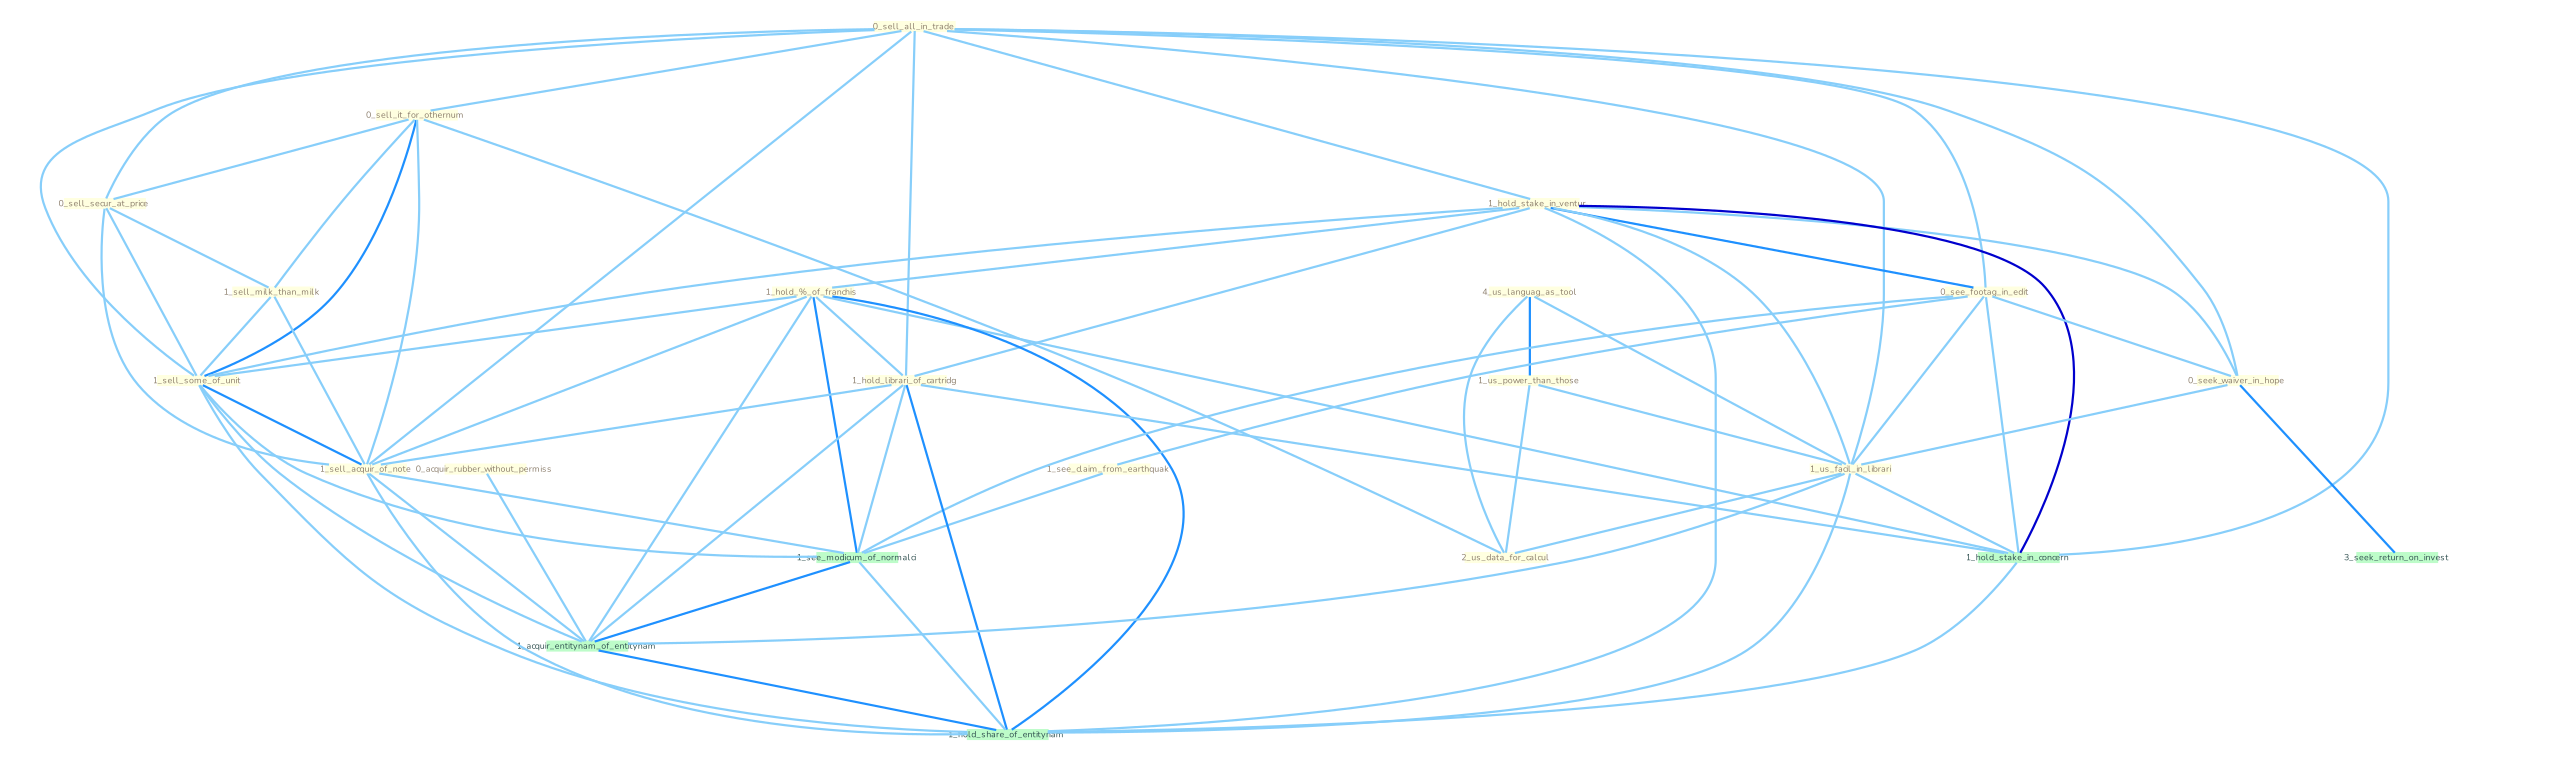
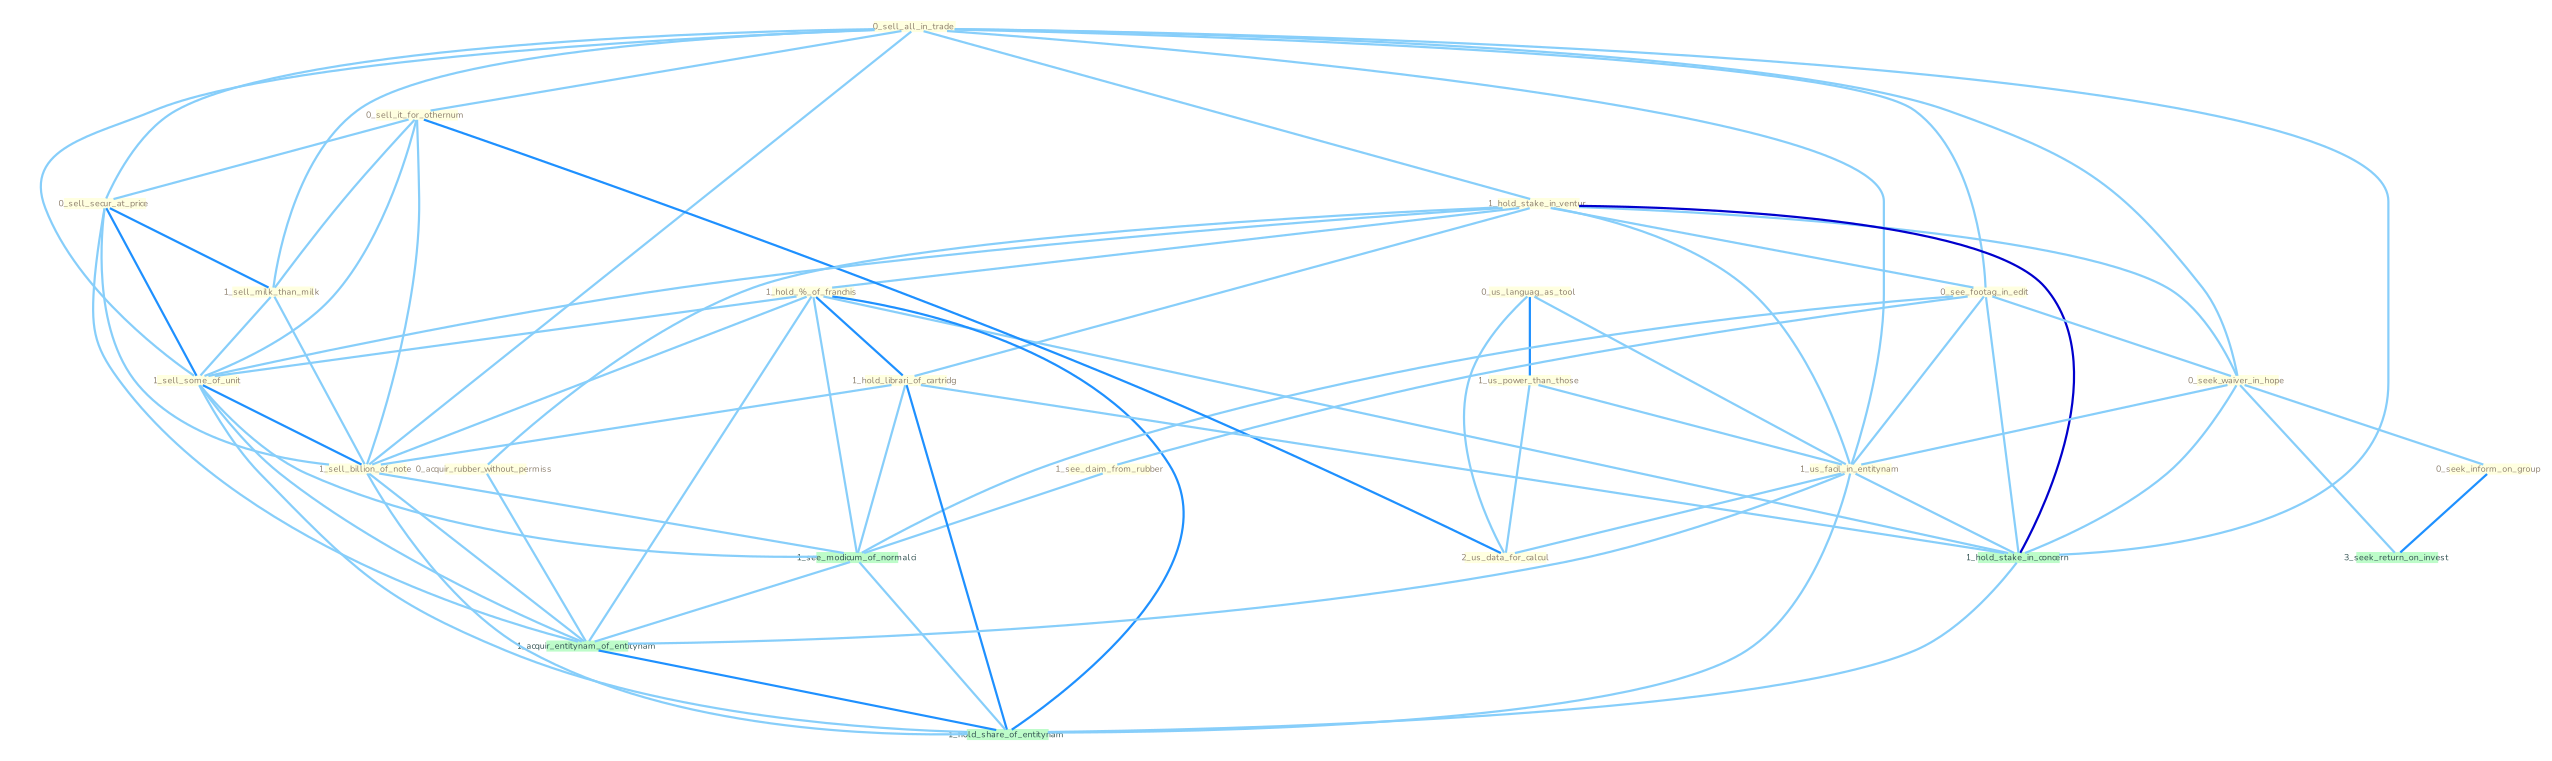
(910, 203) -> (477, 69)
(189, 248) -> (189, 248)
(1762, 248) -> (1762, 248)
(347, 279) -> (347, 279)
(151, 292) -> (151, 292)
(1530, 292) -> (1530, 292)
(859, 336) -> (859, 336)
(1104, 373) -> (915, 298)
(834, 419) -> (835, 425)
(366, 469) -> (366, 469)
(1109, 469) -> (1109, 469)
(1851, 469) -> (1851, 469)
(2318, 469) -> (2318, 469)
none -> (2490, 469)
none -> (2147, 489)
(747, 513) -> (251, 501)
(722, 602) -> (722, 602)
(1616, 650) -> (964, 248)
